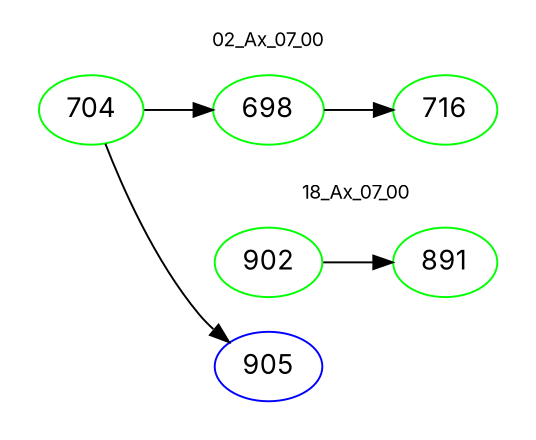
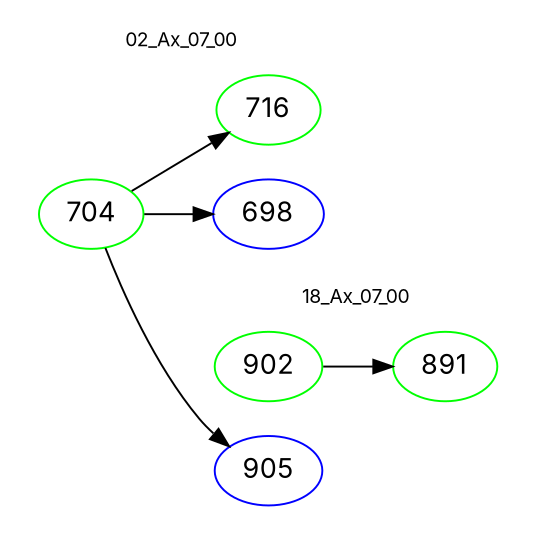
(269, 110) -> (269, 214)
(349, 110) -> (172, 167)
